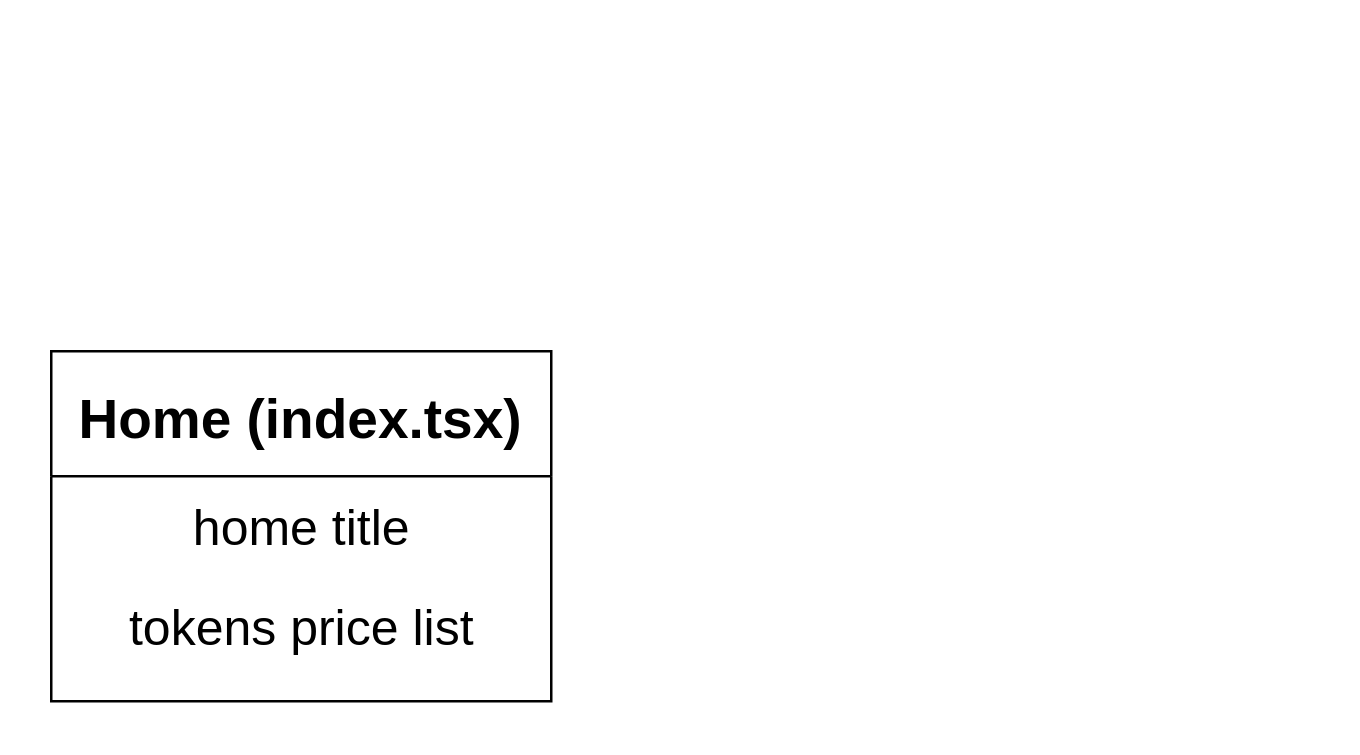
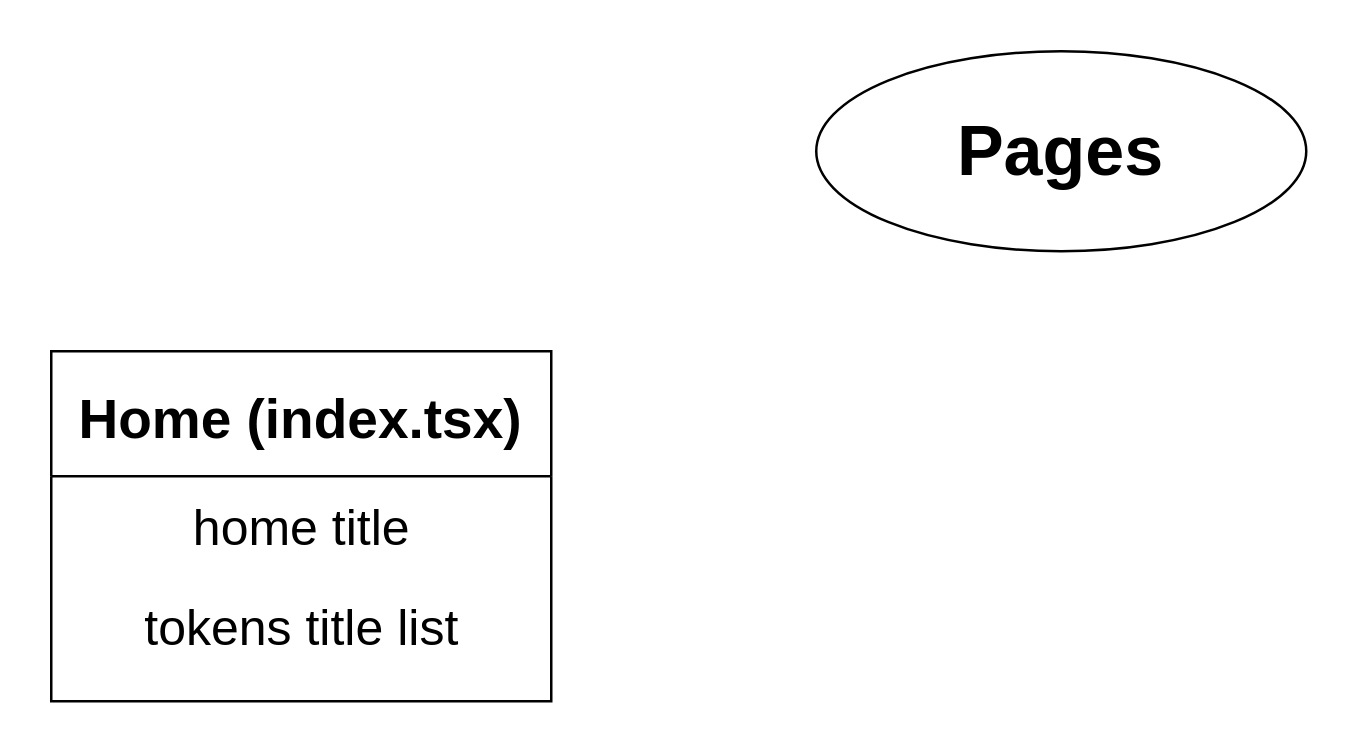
none -> (1061, 151)
(303, 626) -> (303, 626)
